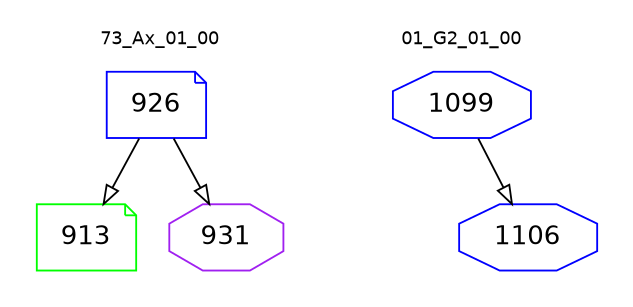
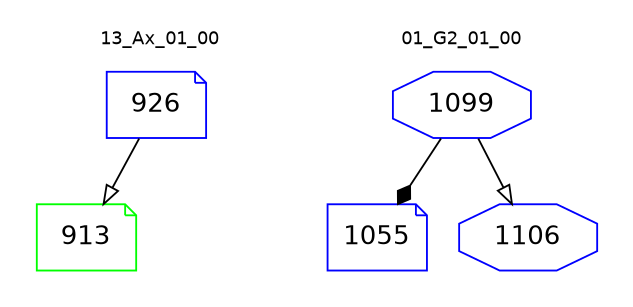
(160, 40) -> (160, 40)
(226, 237) -> none
none -> (377, 237)
